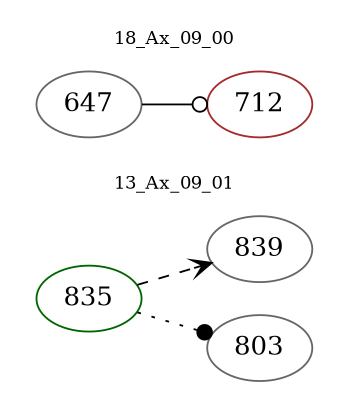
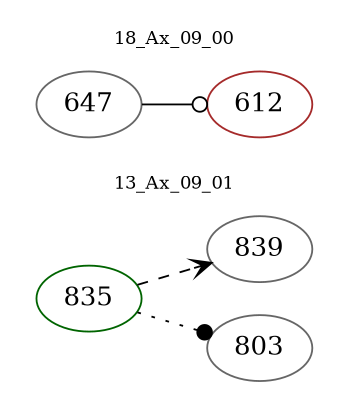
(260, 104) -> (260, 104)
